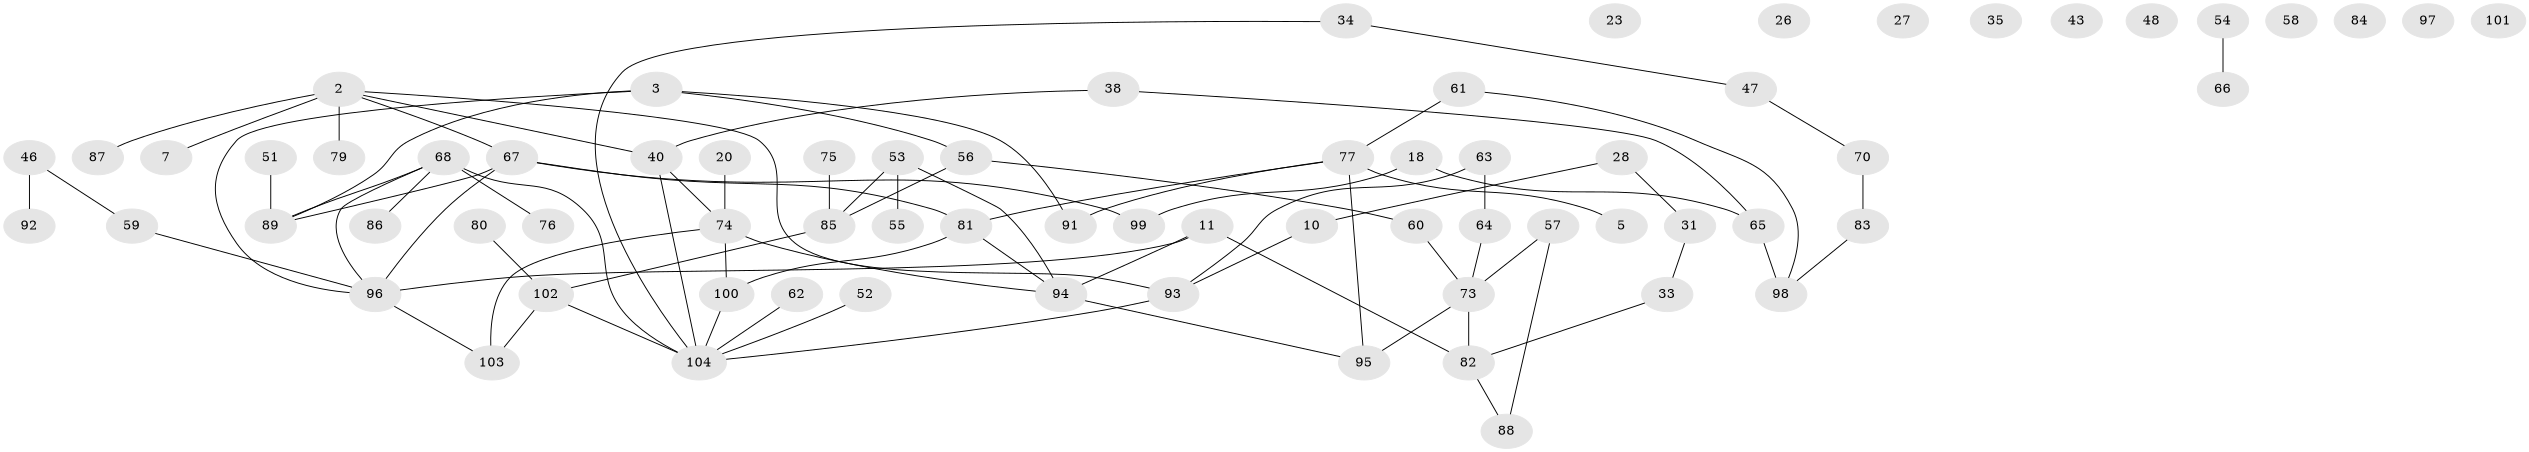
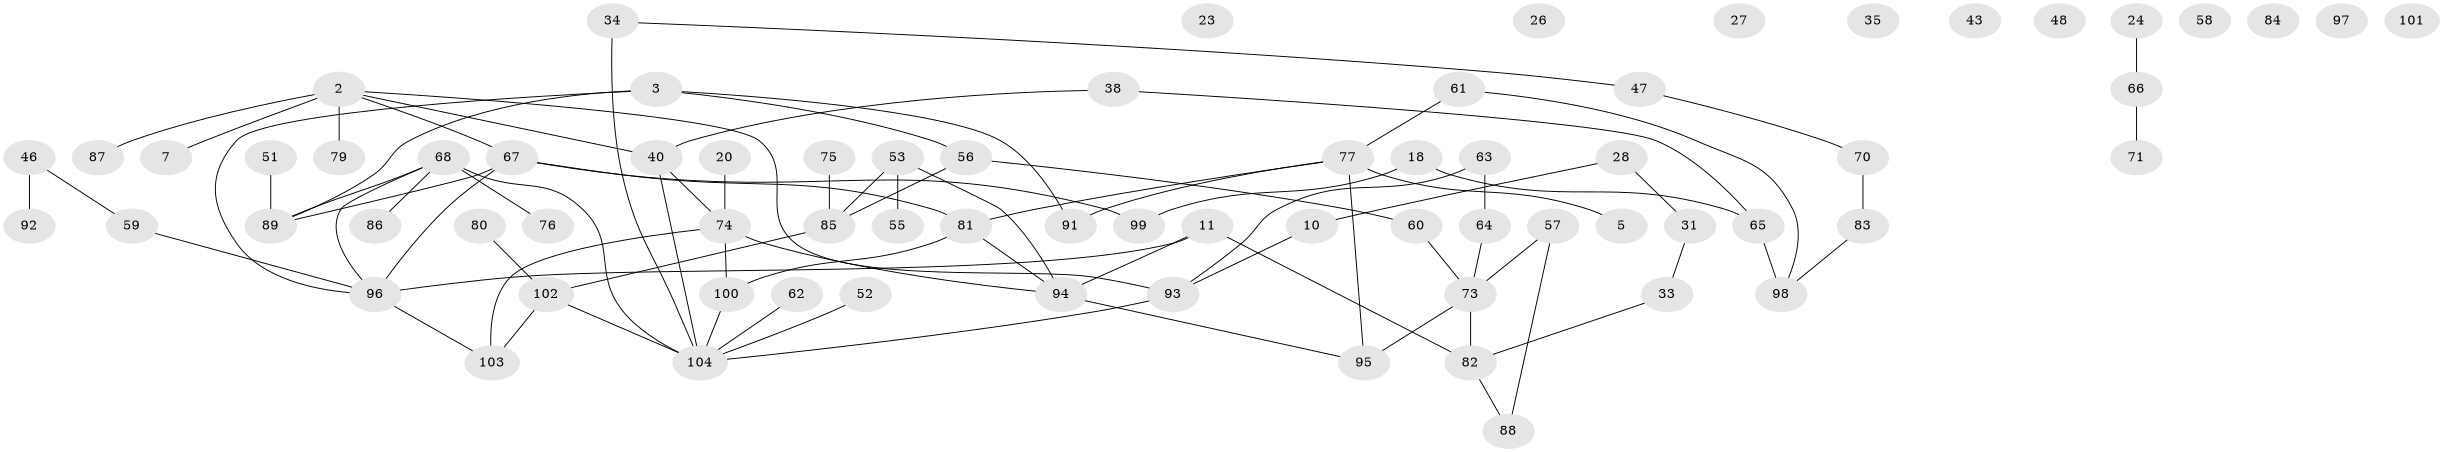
(2223, 21) -> (2137, 21)
none -> (2137, 158)
